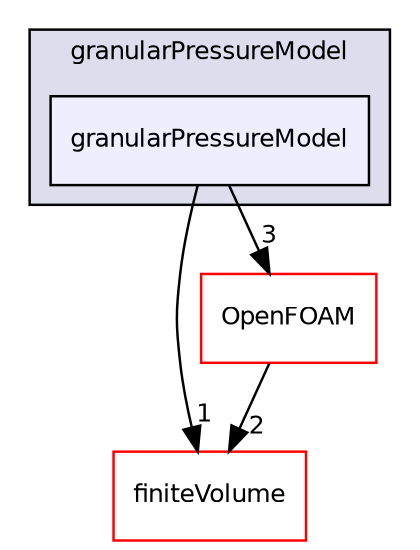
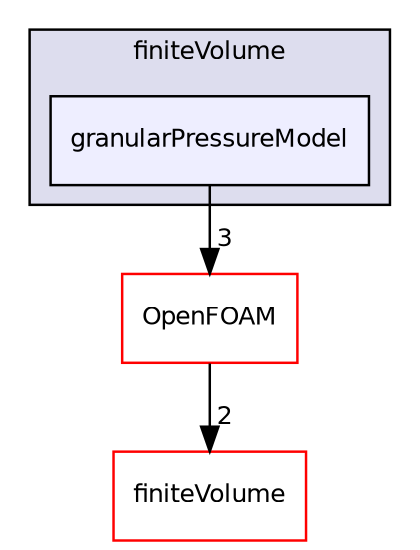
(210, 53) -> (210, 53)
(177, 306) -> none
